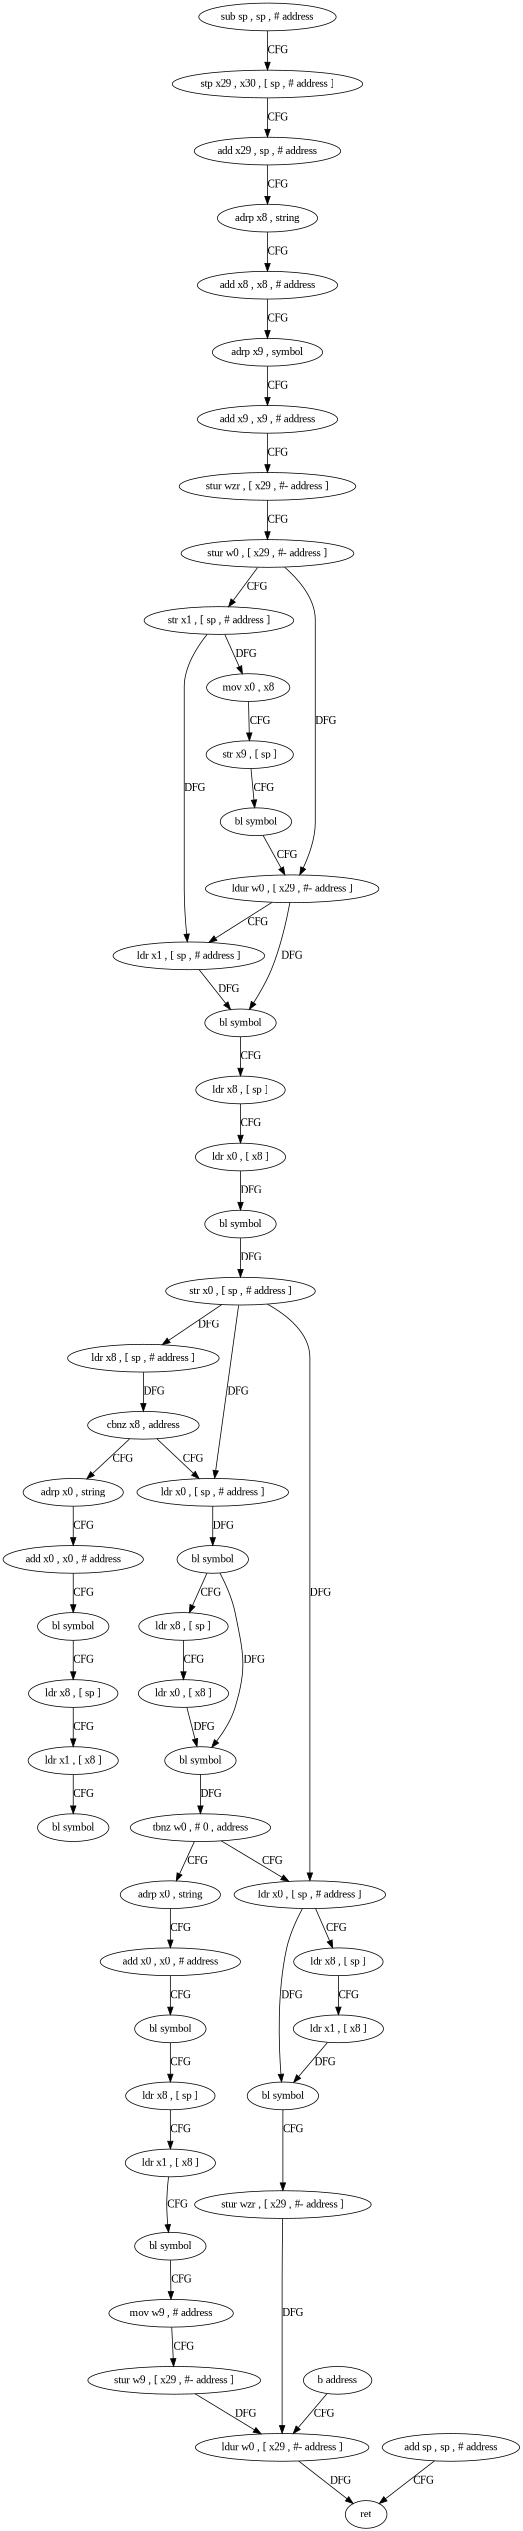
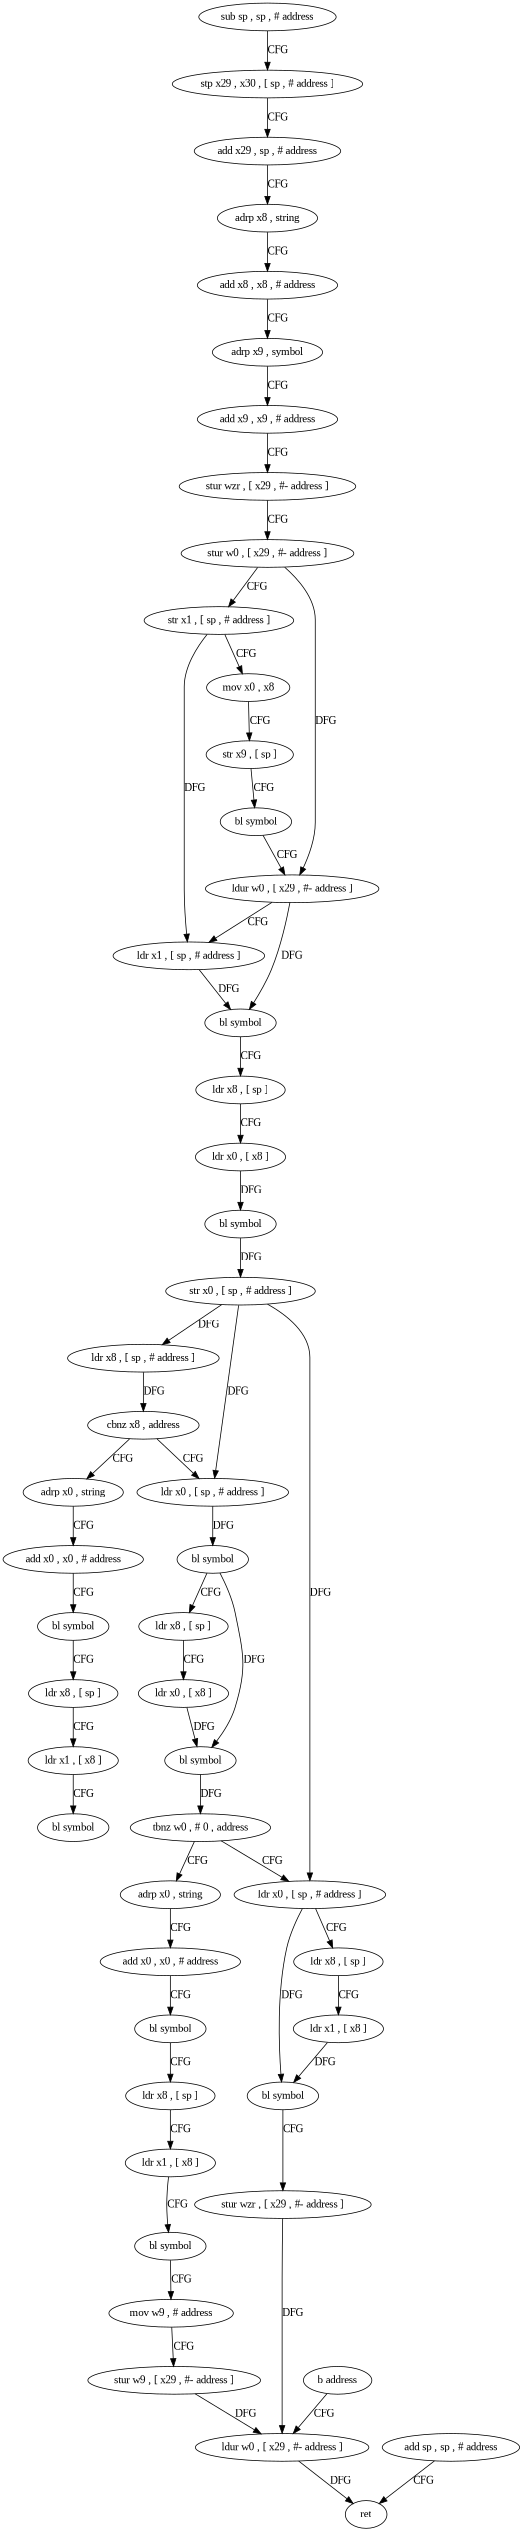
(246, 654) -> (246, 654)
